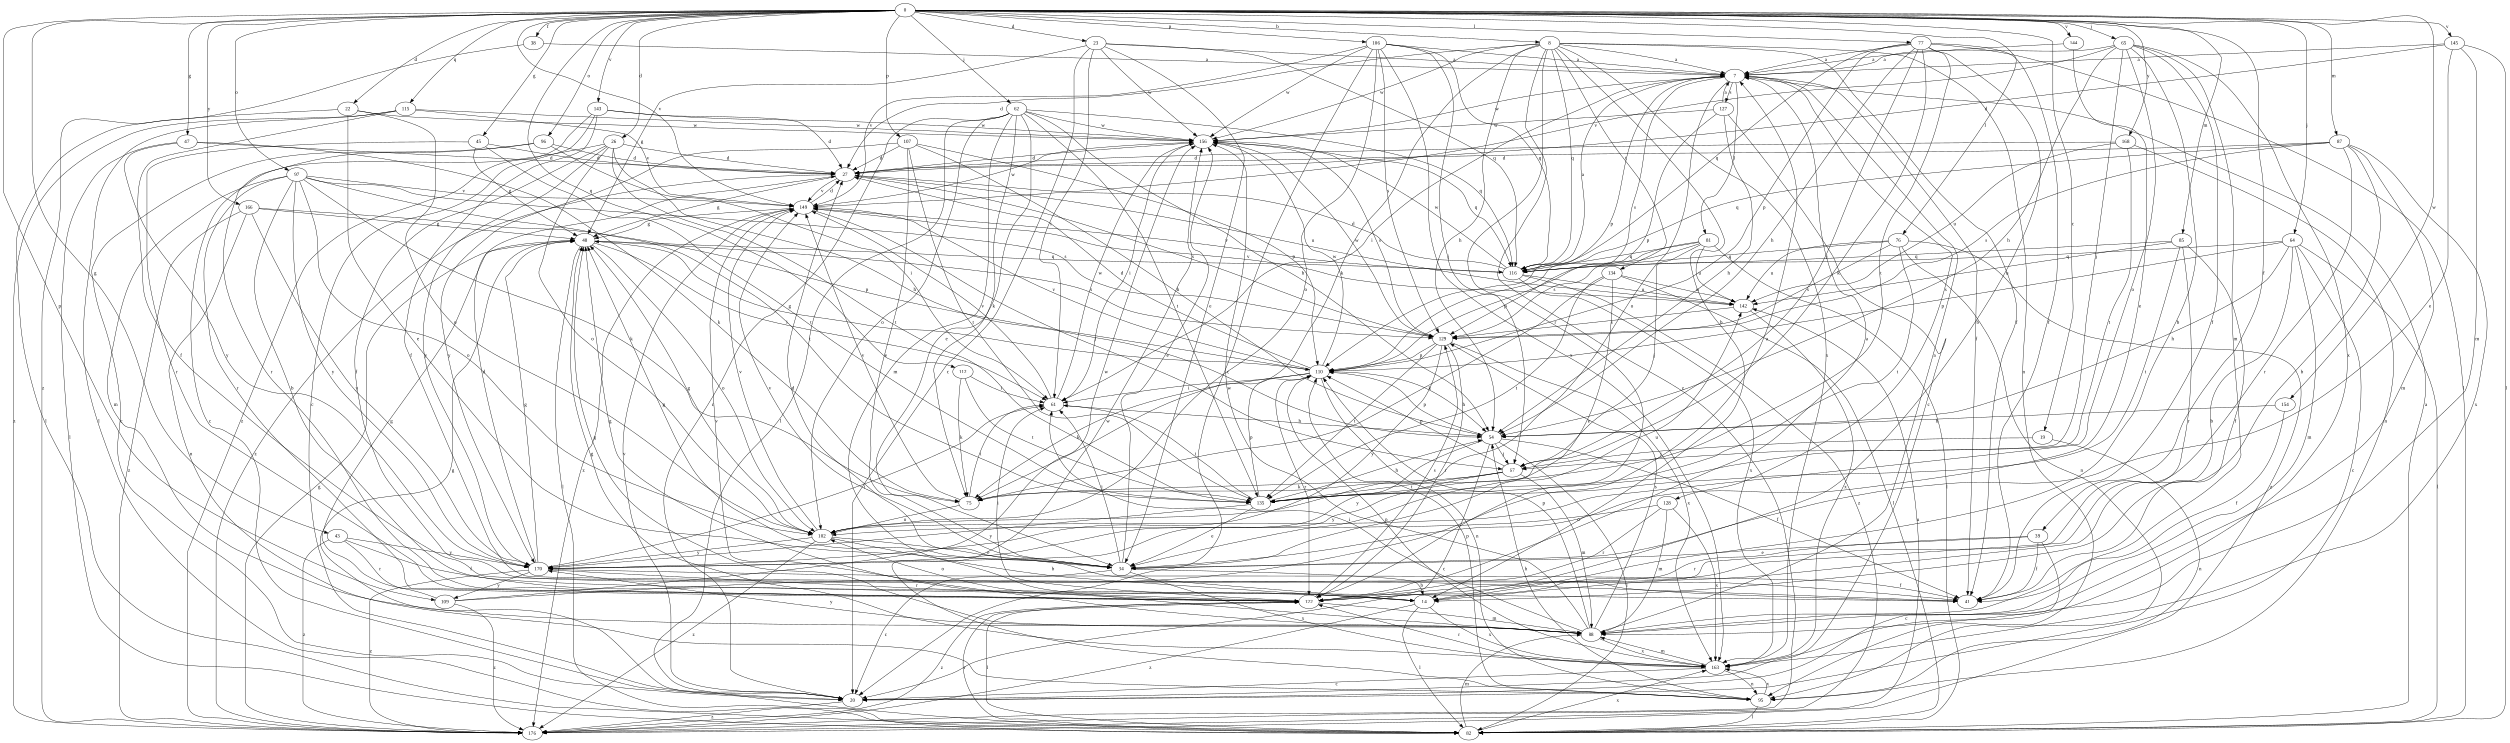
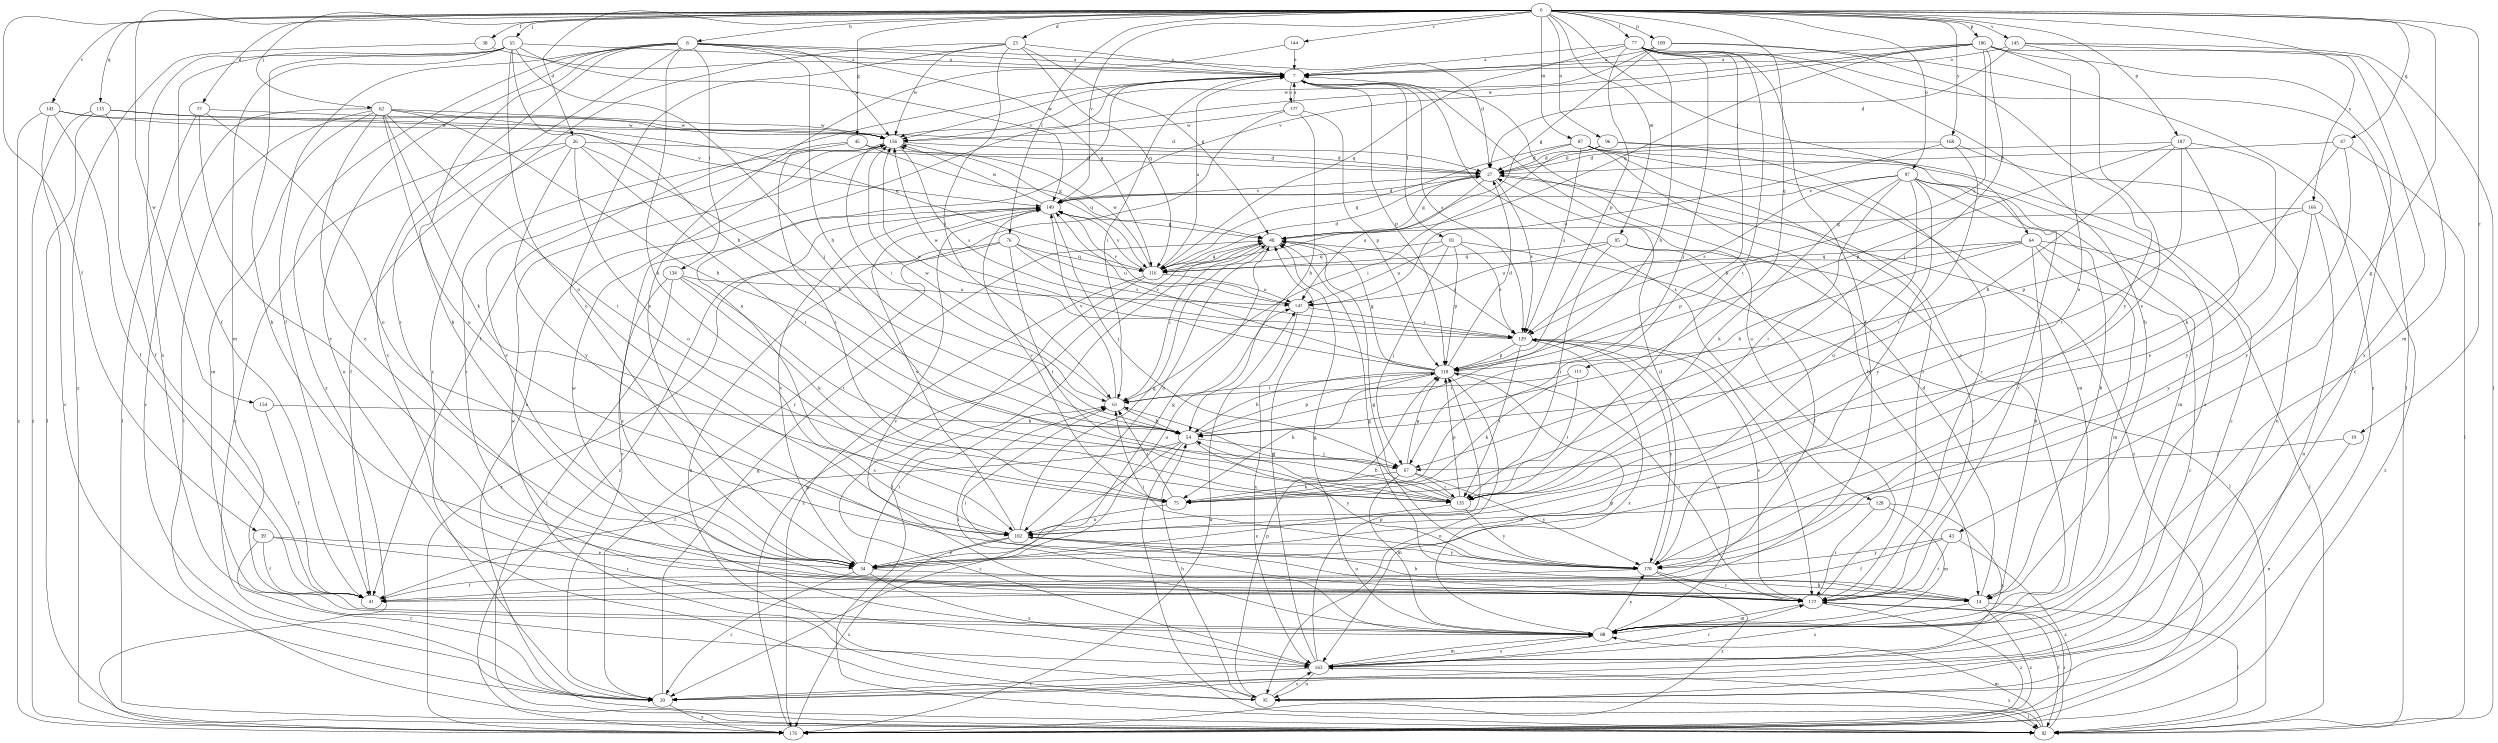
(1164, 357) -> (487, 292)
(493, 585) -> (2140, 268)
